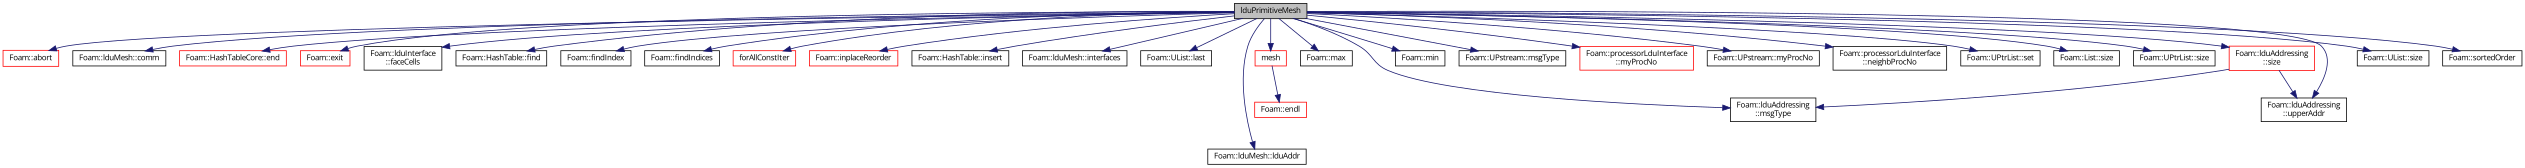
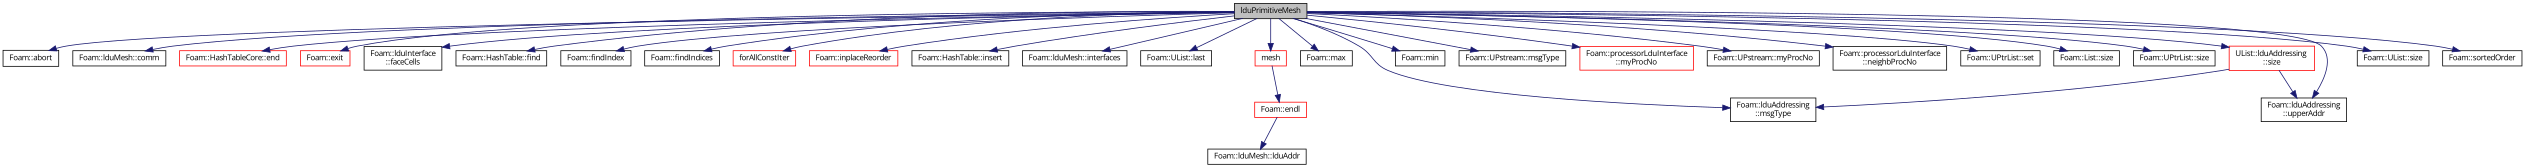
(31, 58) -> (31, 58)
(2272, 58) -> (2272, 58)
(1243, 78) -> (1271, 130)
